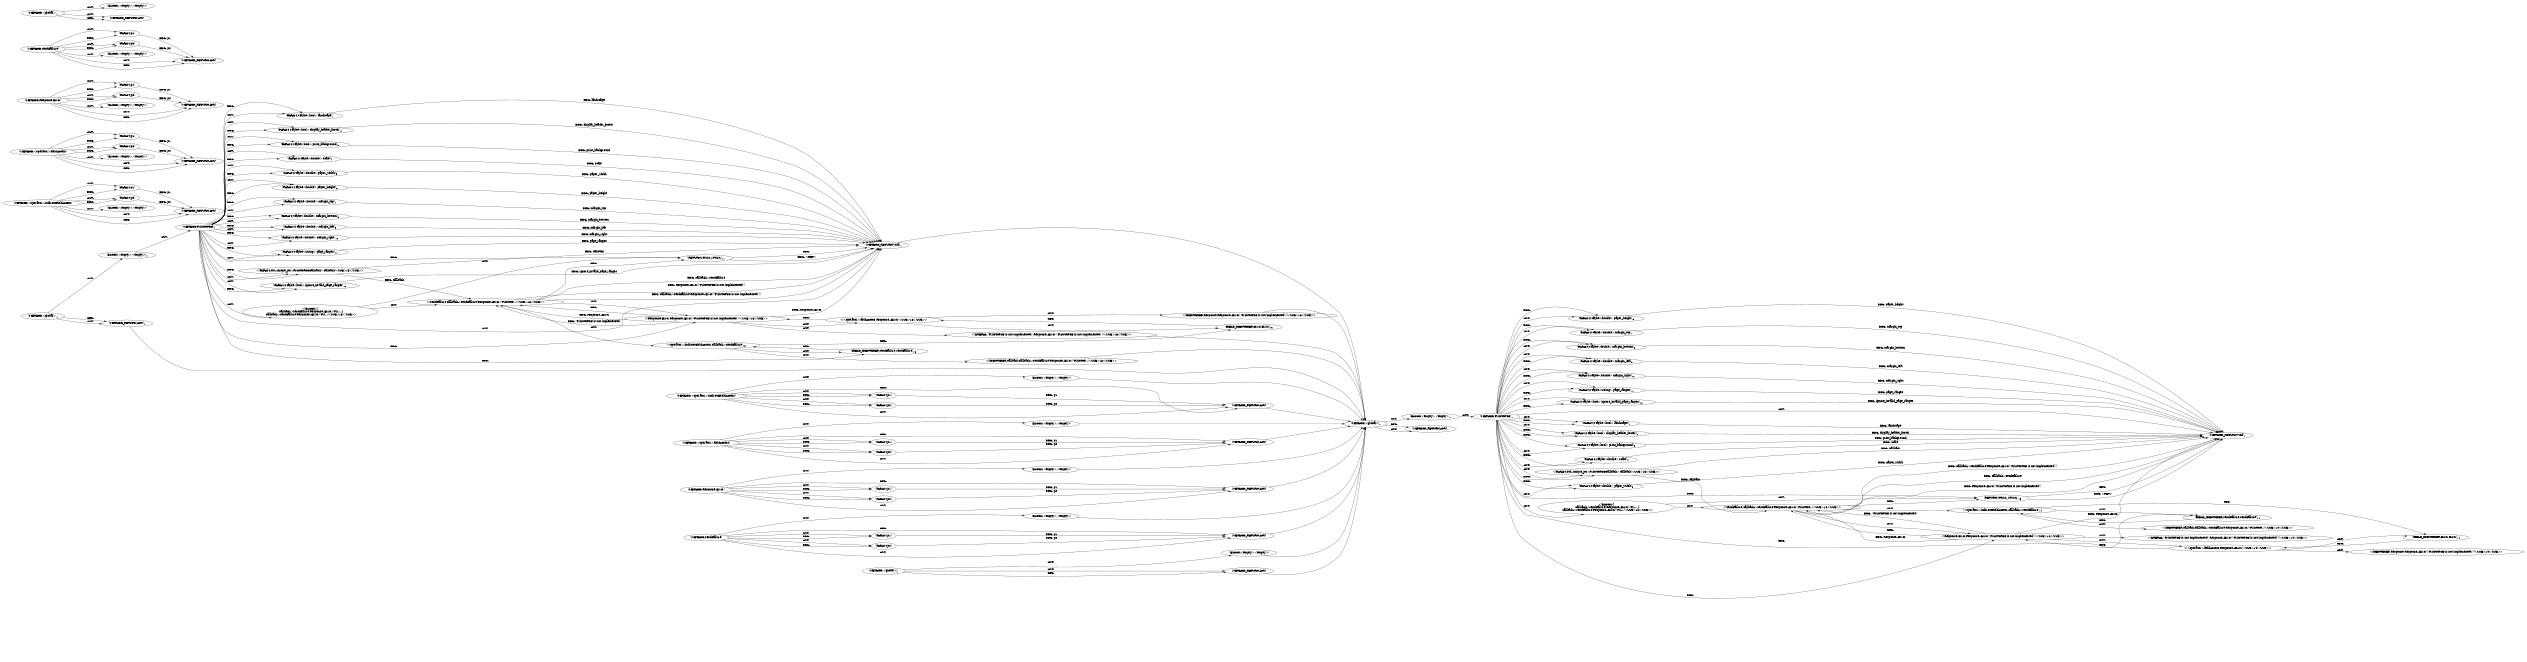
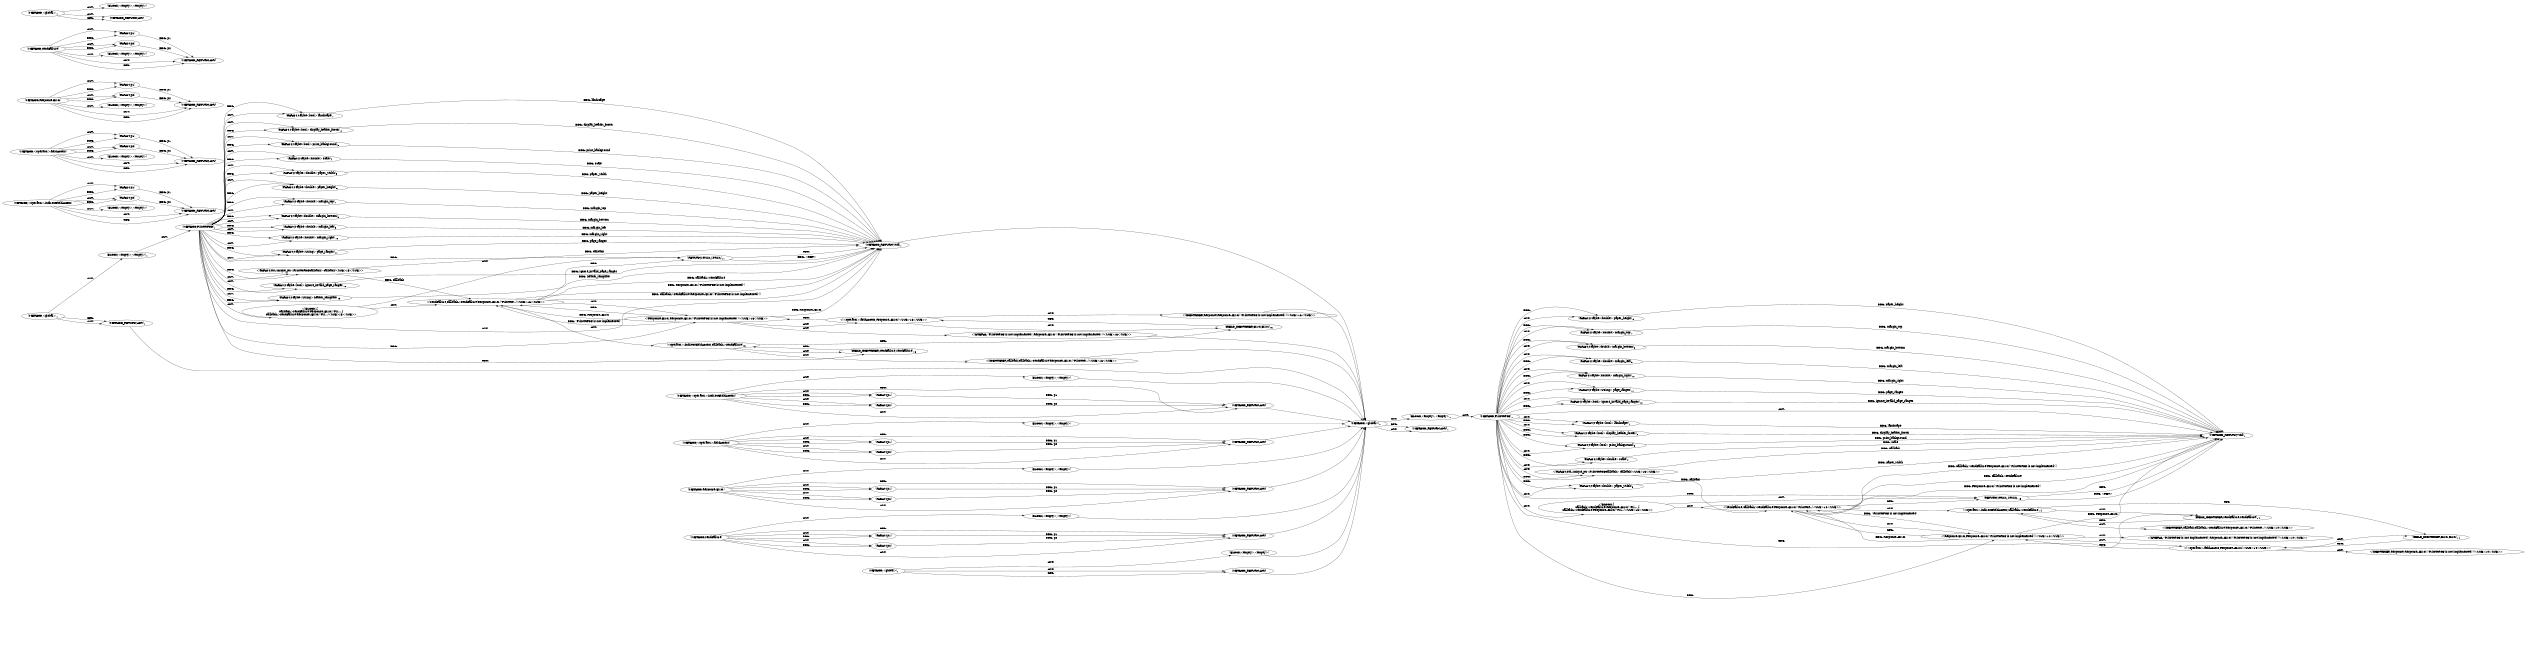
none -> (310, 298)
